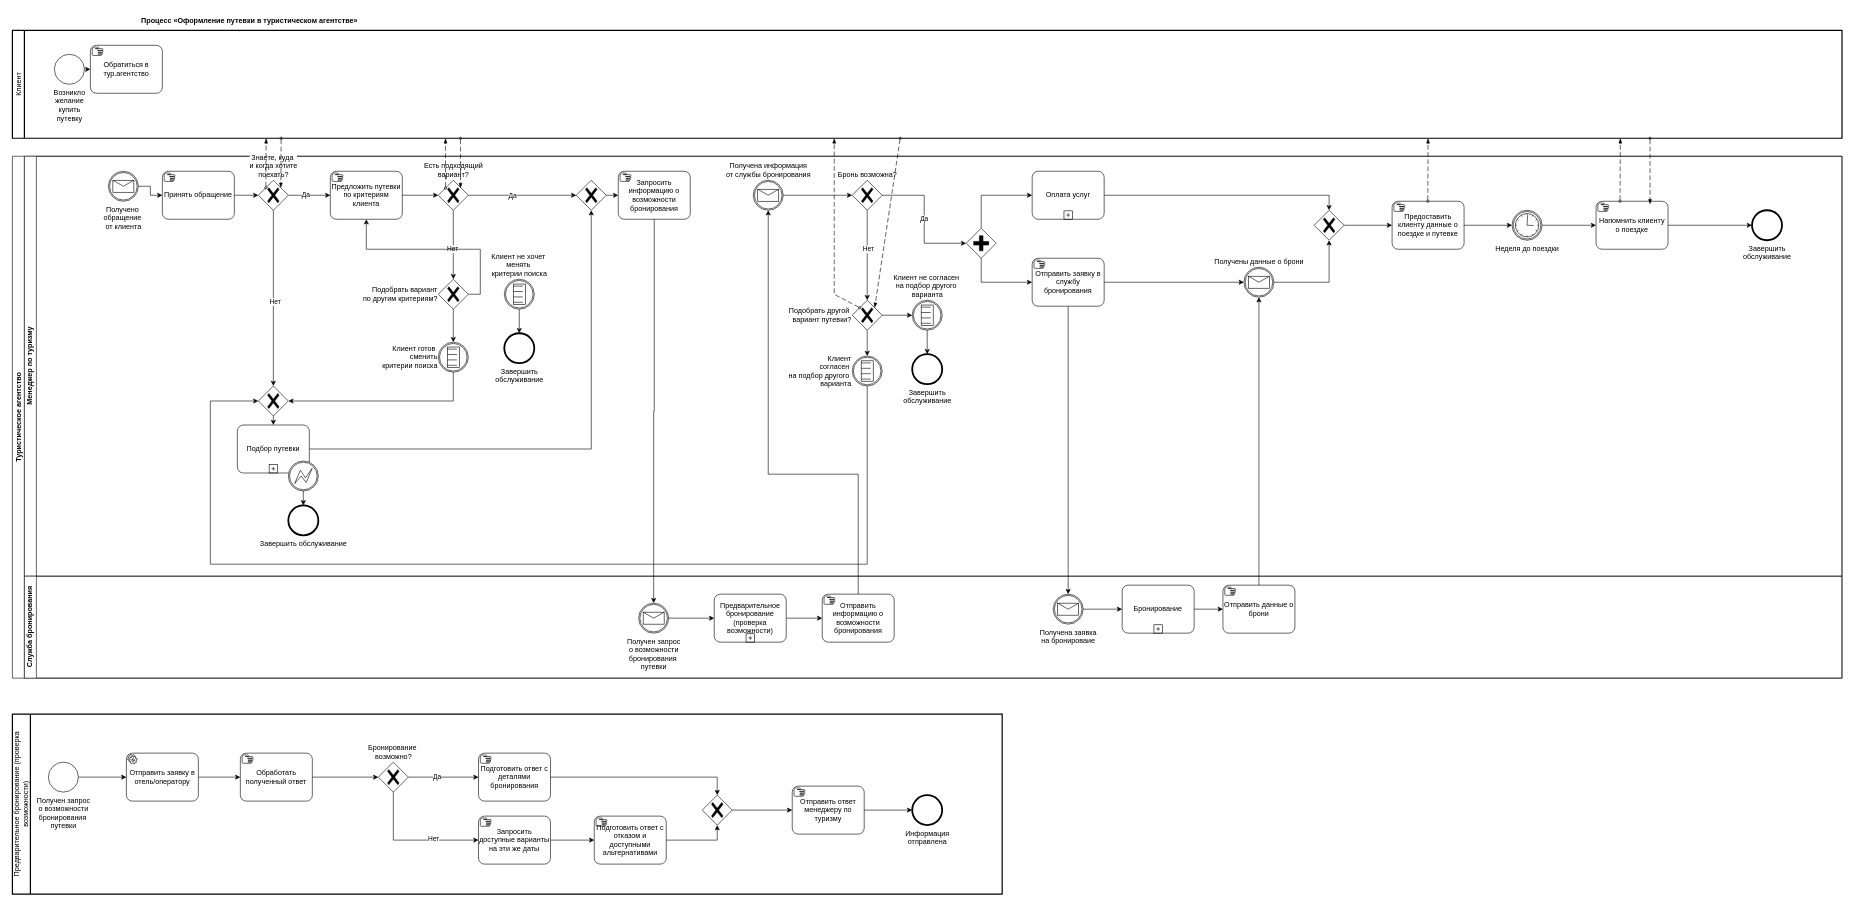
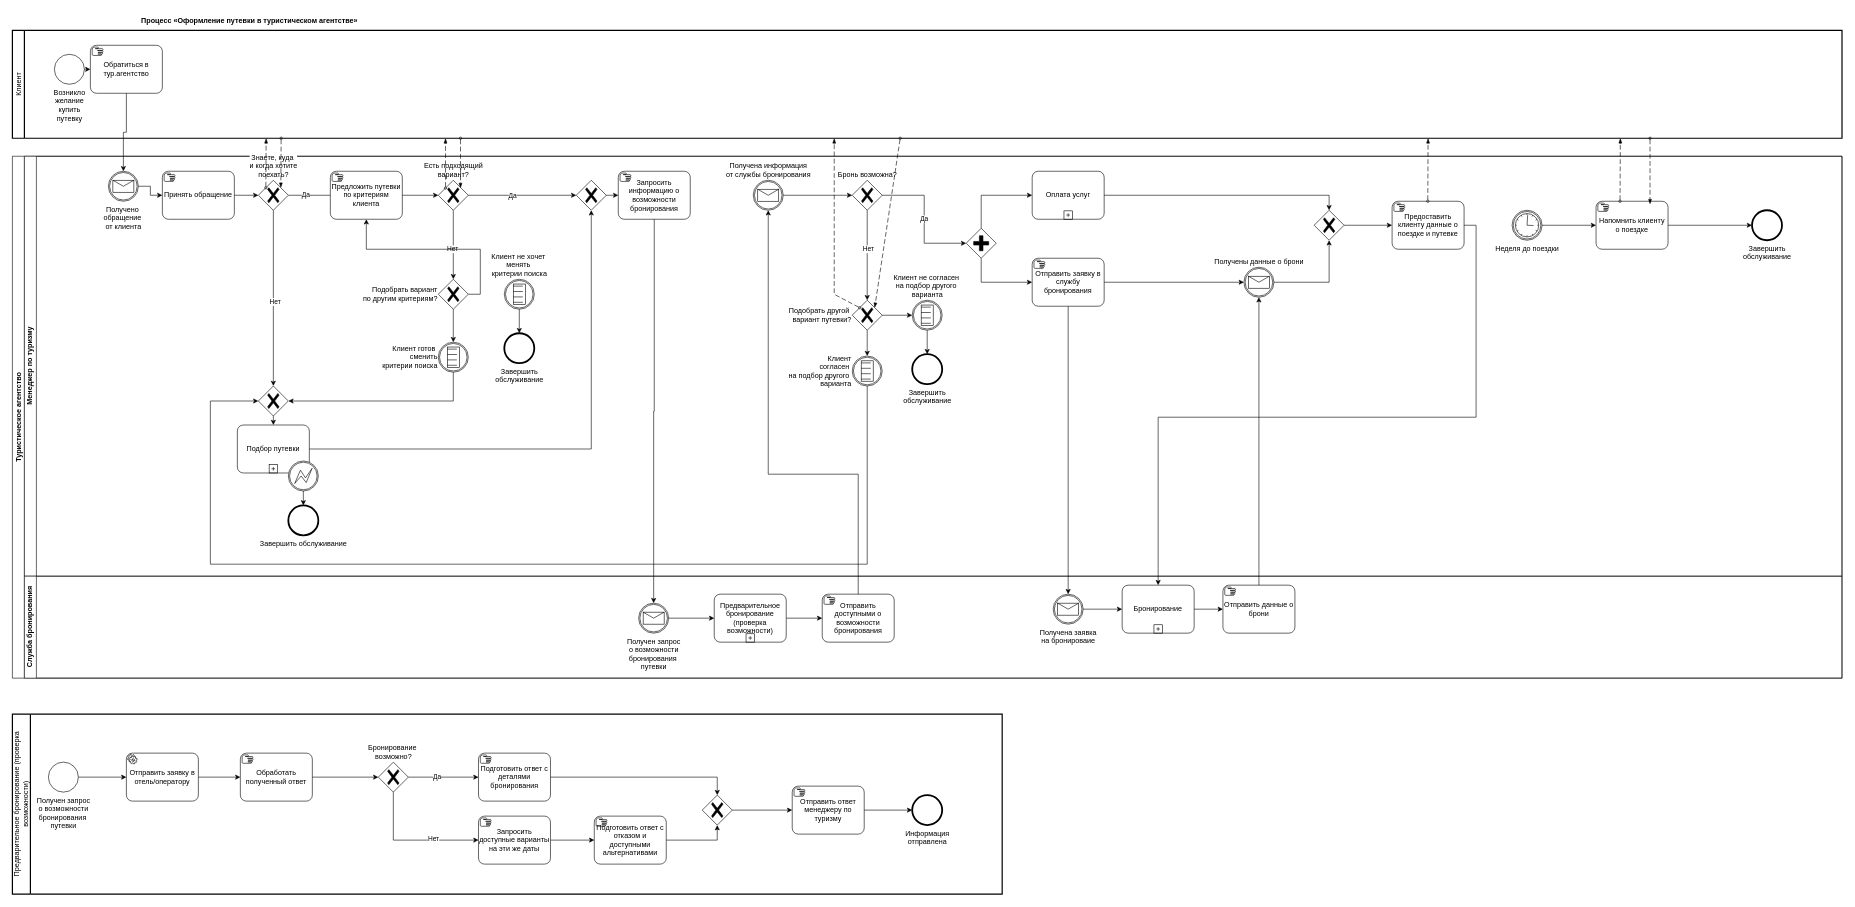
none -> (126, 132)
(324, 195) -> (326, 195)
(1506, 225) -> (1158, 417)
(858, 618) -> (858, 618)
